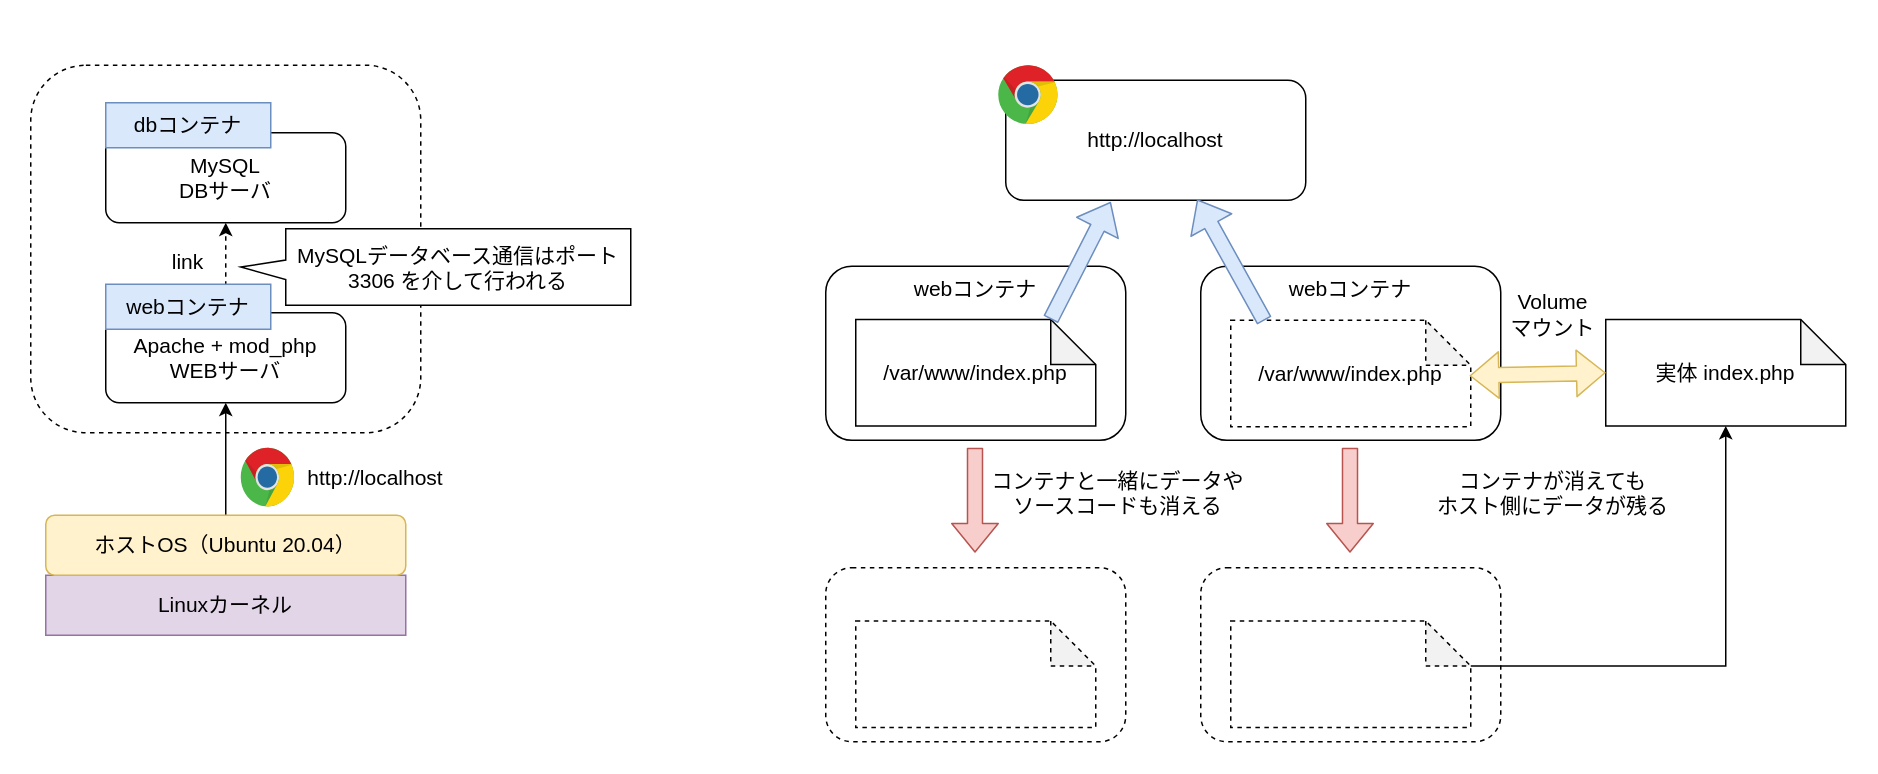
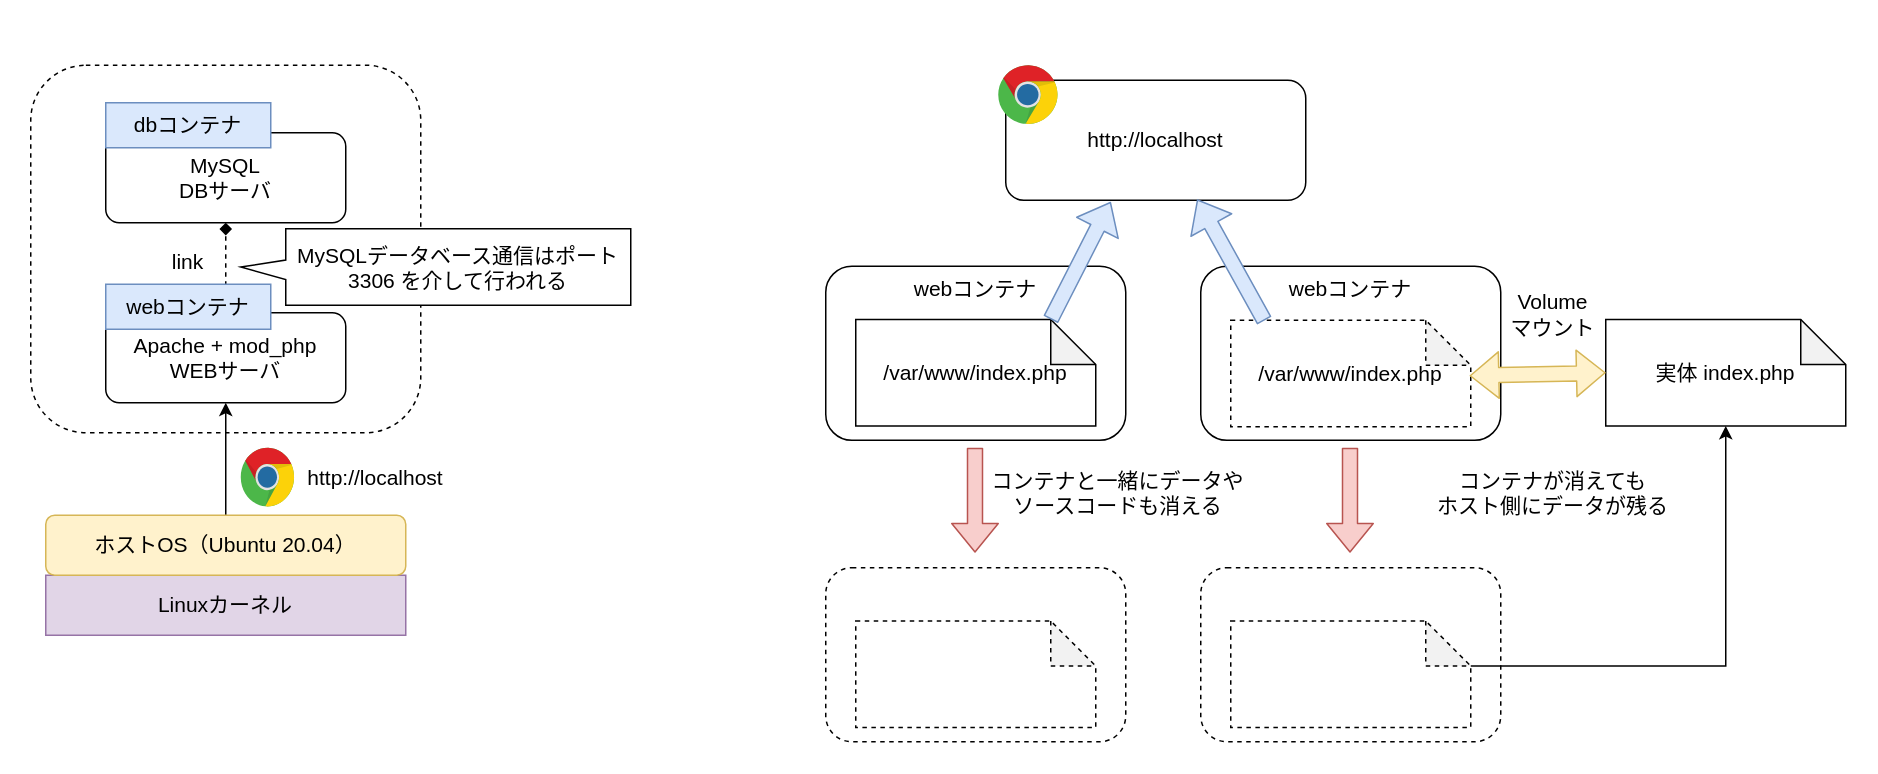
(226, 234) -> (226, 235)
